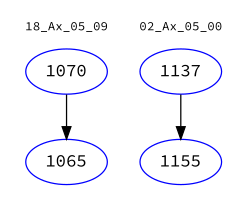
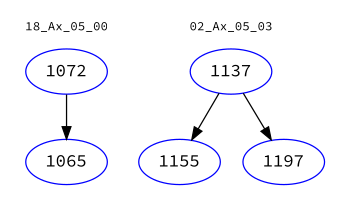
(67, 27) -> (67, 27)
(181, 27) -> (232, 27)
(67, 72) -> (67, 72)
none -> (284, 162)
